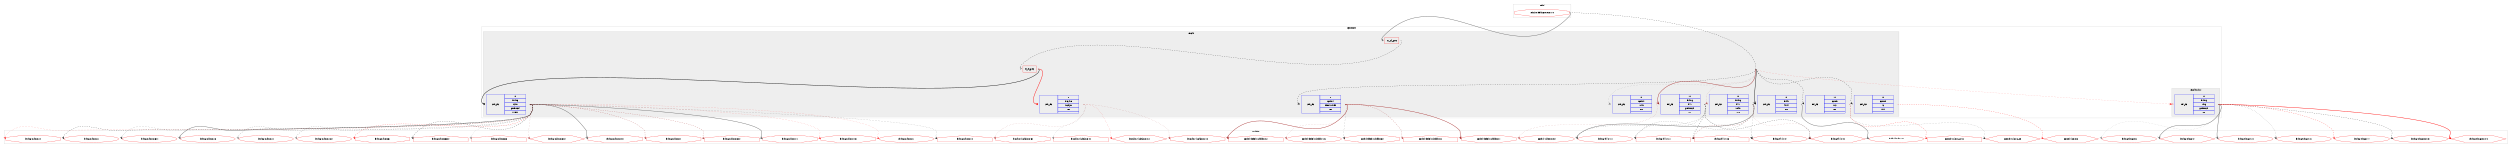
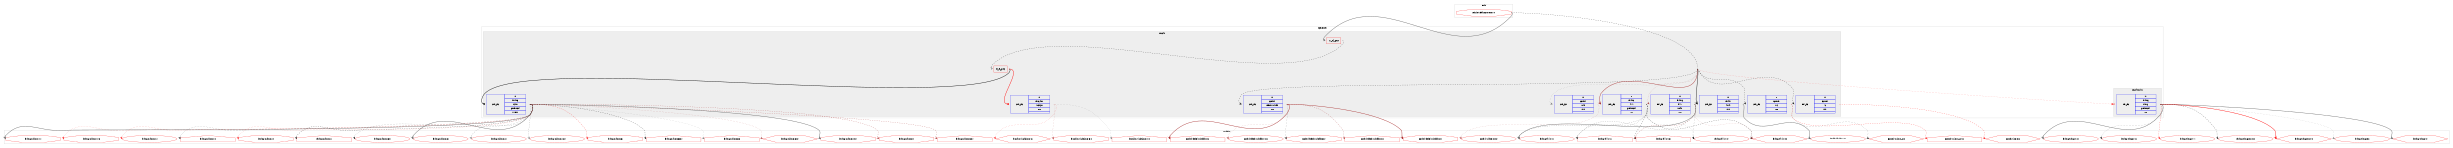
(91, 139) -> (324, 139)
(1198, 139) -> none
